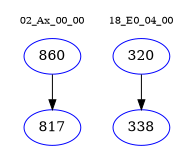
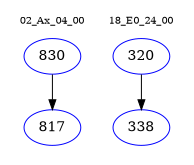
(52, 21) -> (52, 21)
(141, 21) -> (141, 21)
(52, 56) -> (52, 56)
